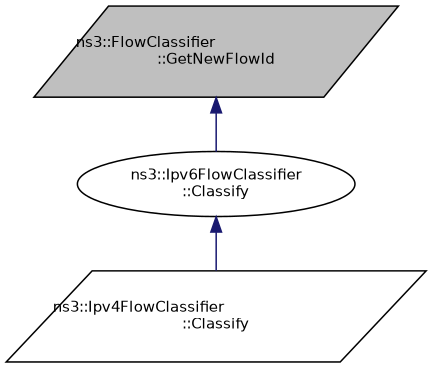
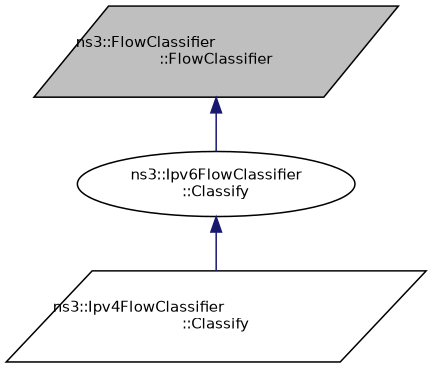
(216, 52) -> (216, 52)
